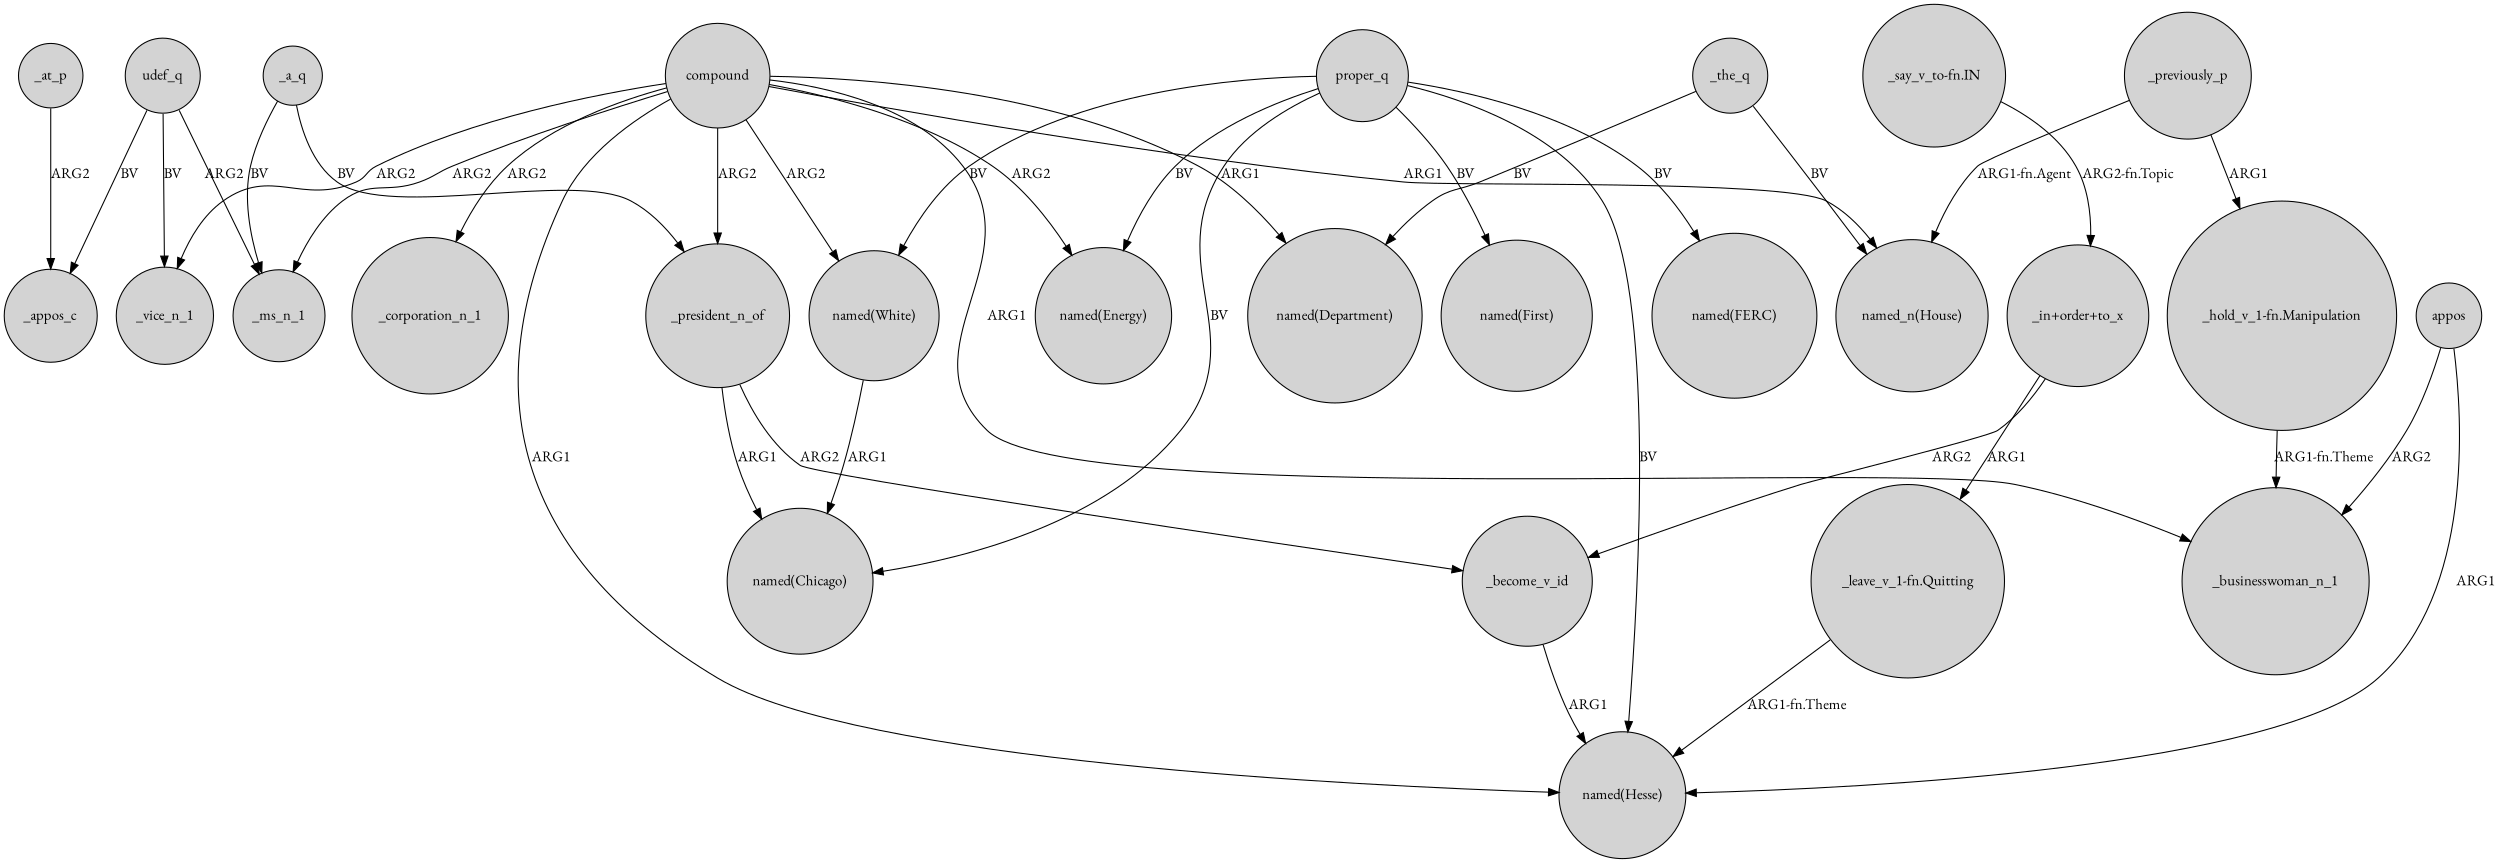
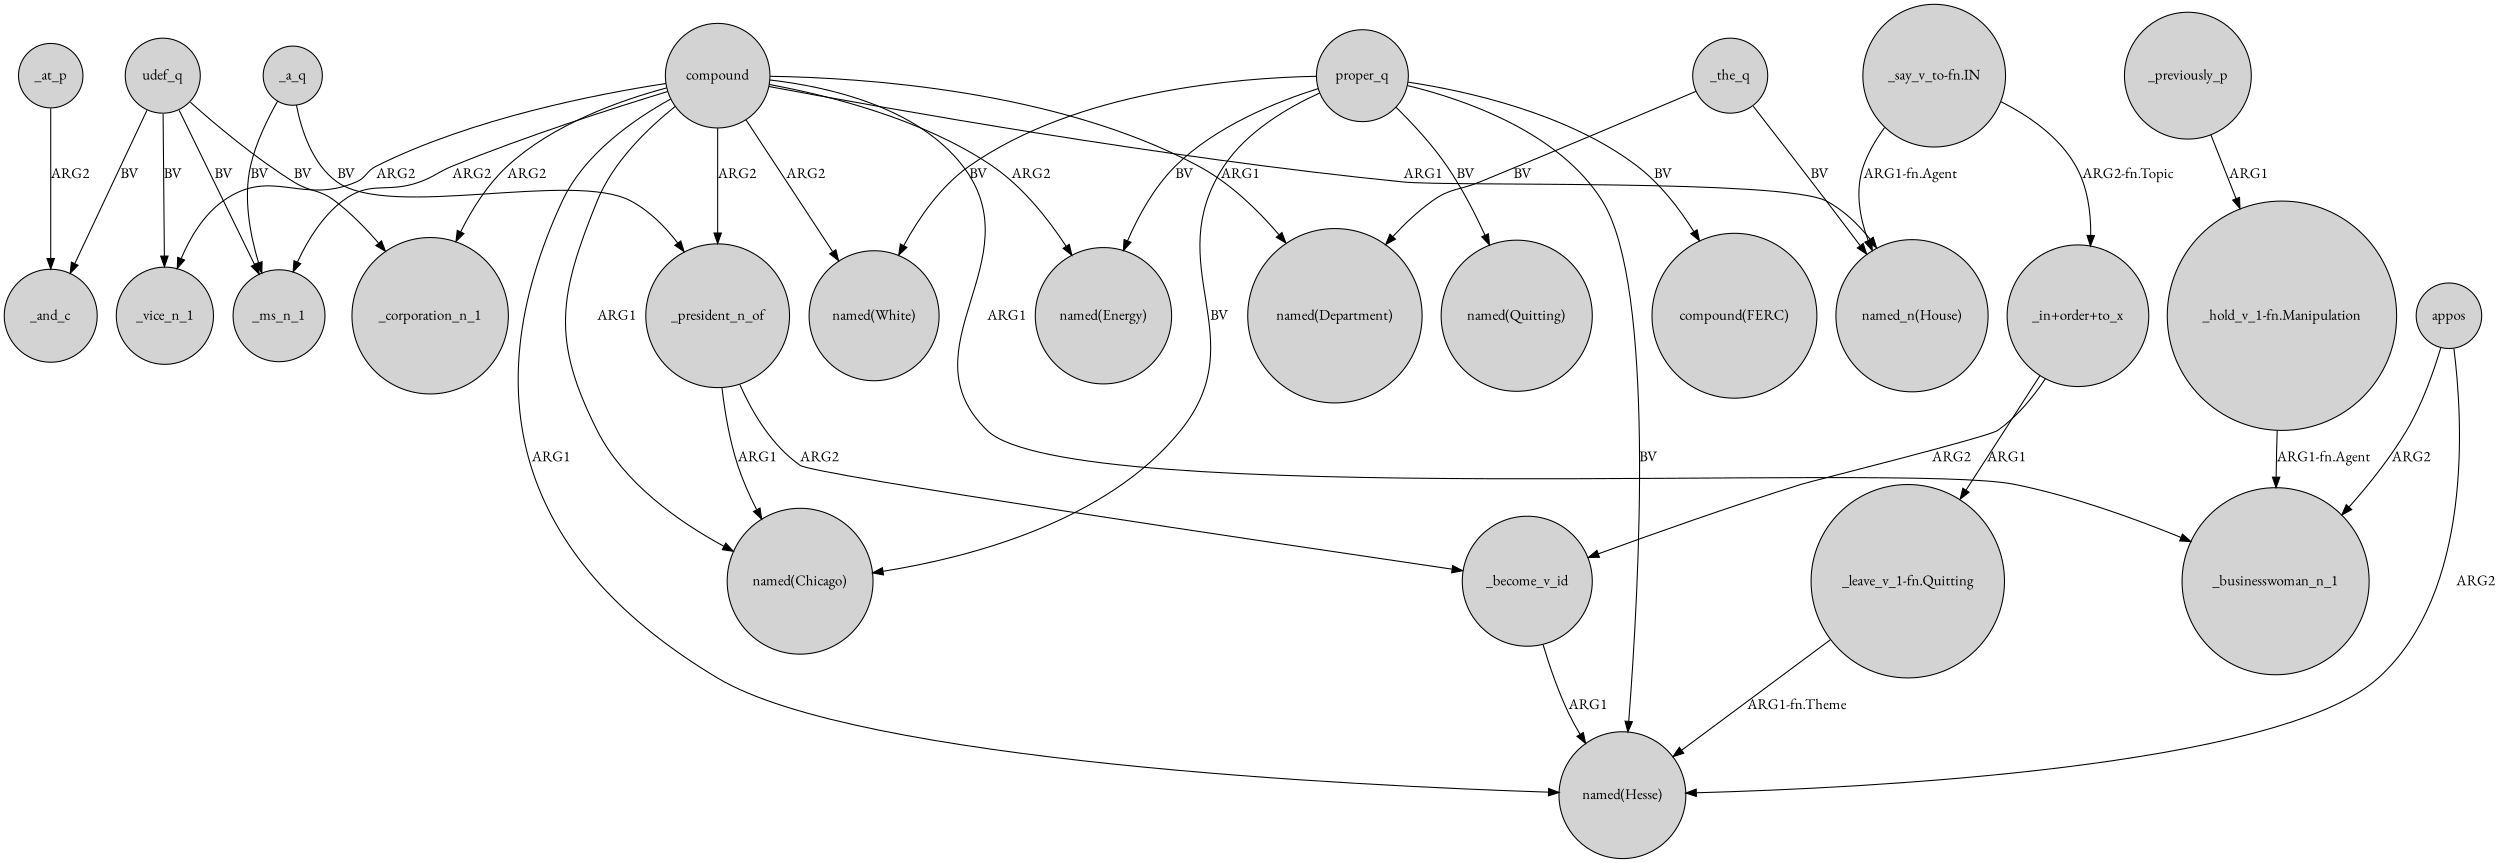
(2017, 147) -> (1860, 182)
(224, 174) -> (224, 174)
none -> (283, 175)
(51, 316) -> (51, 316)
(1517, 316) -> (1517, 316)
(1734, 316) -> (1734, 316)
(850, 442) -> (567, 341)
(2324, 457) -> (2324, 457)
(2476, 581) -> (2476, 581)
